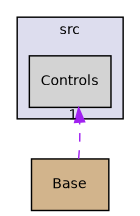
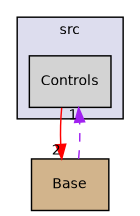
none -> (61, 128)
